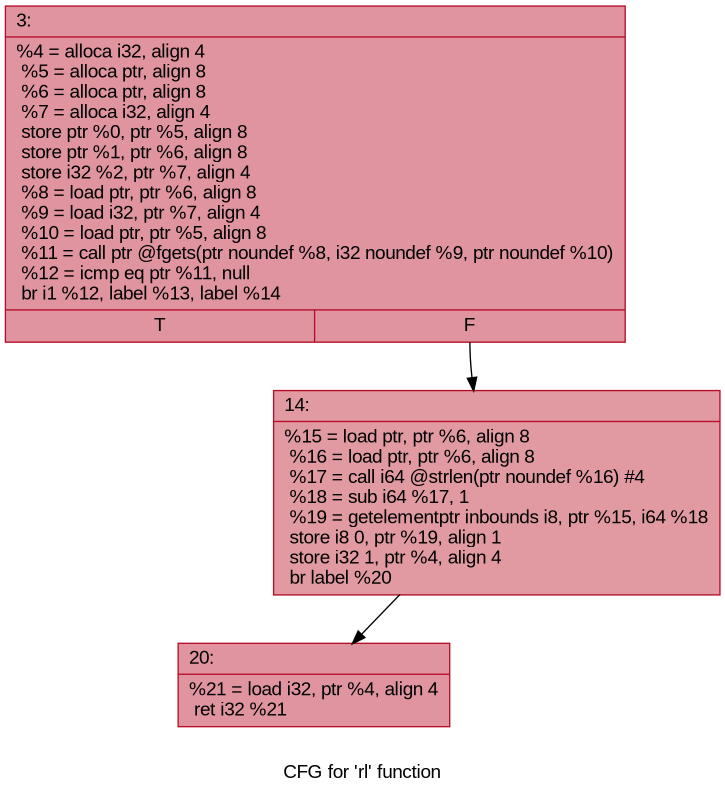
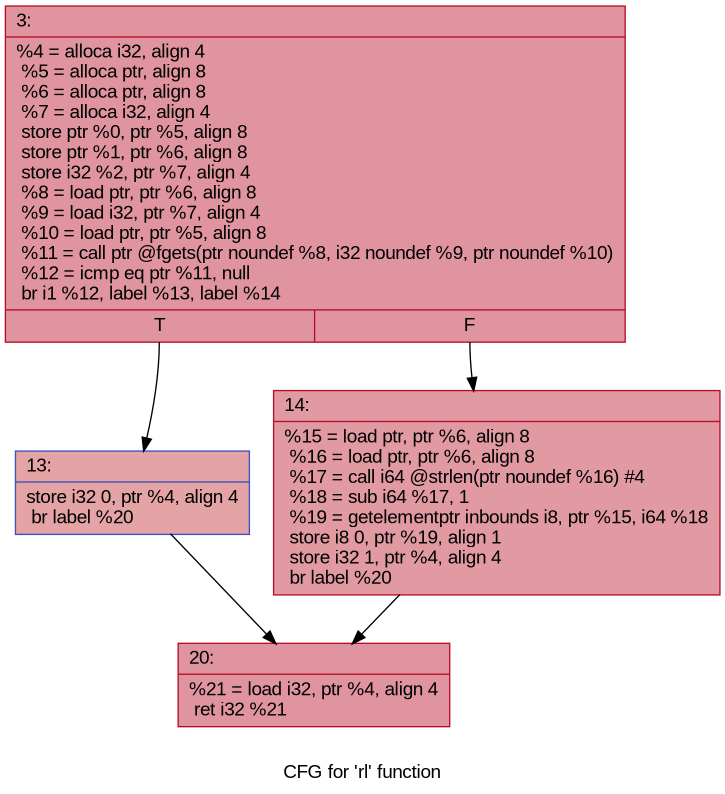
none -> (132, 493)
